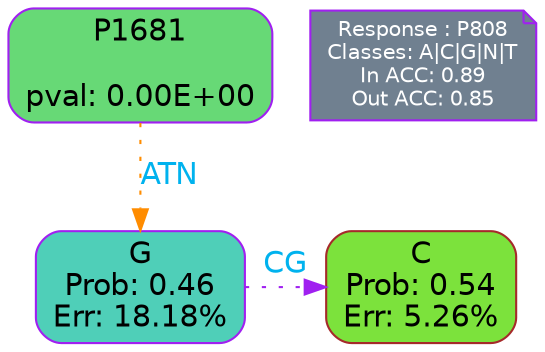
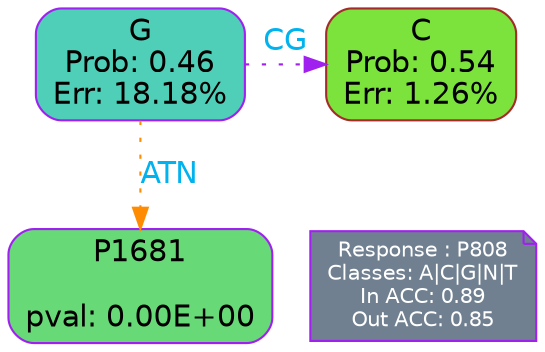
(140, 166) -> (140, 164)
(421, 287) -> (421, 64)
